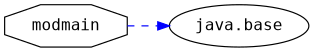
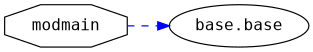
(239, 26) -> (239, 26)
